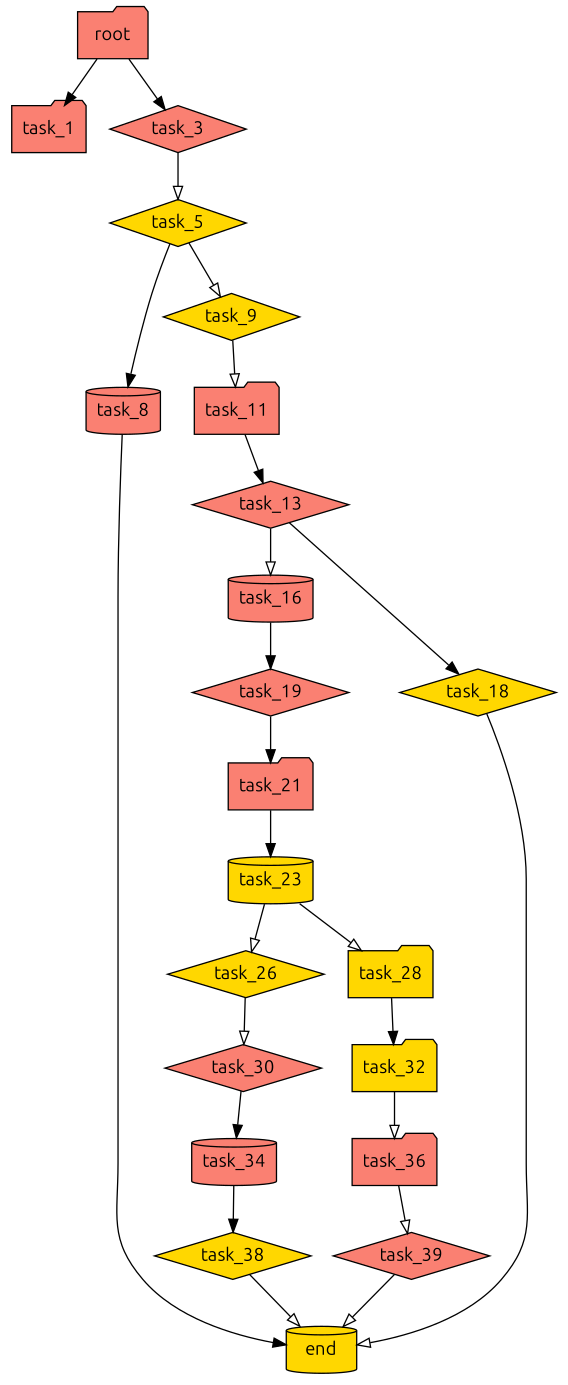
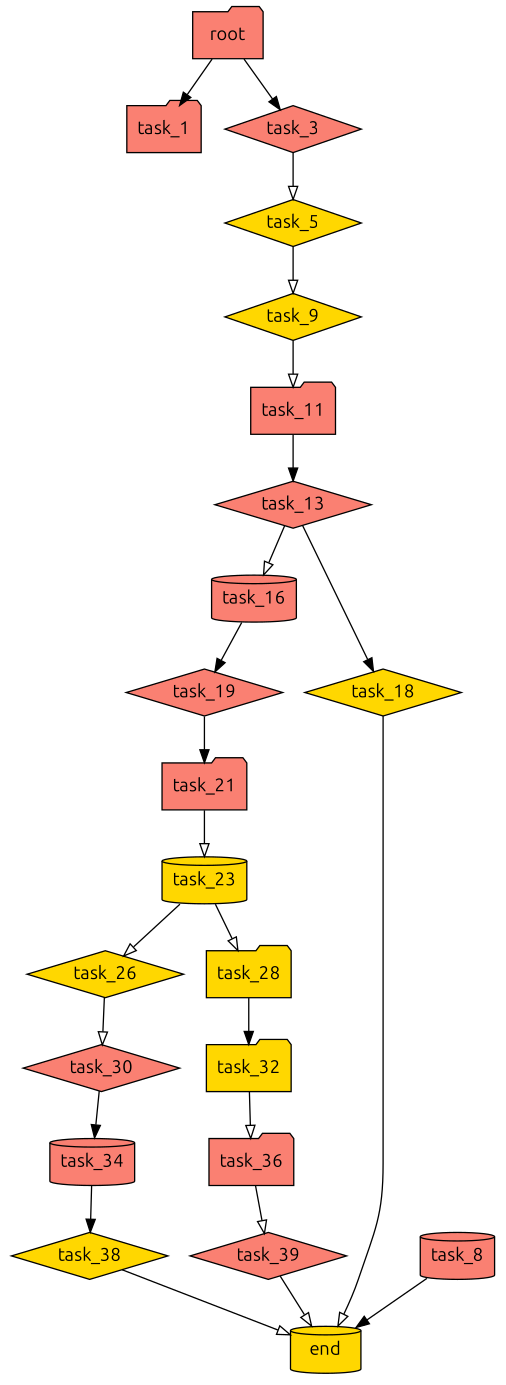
(148, 308) -> none
(271, 827) -> (204, 827)
